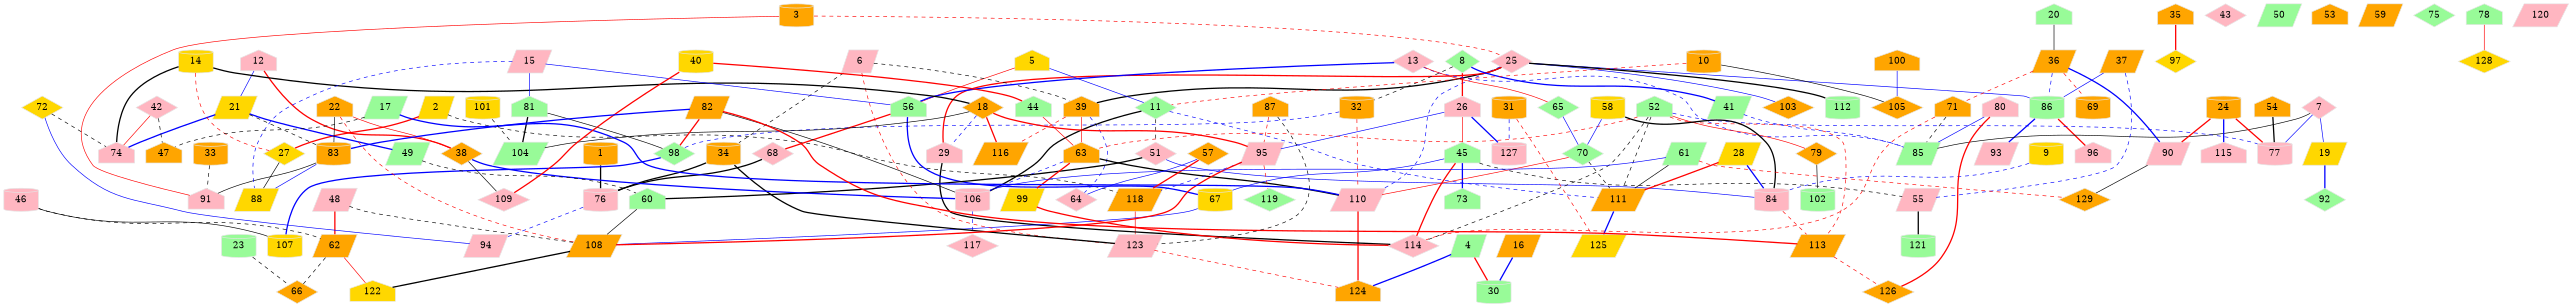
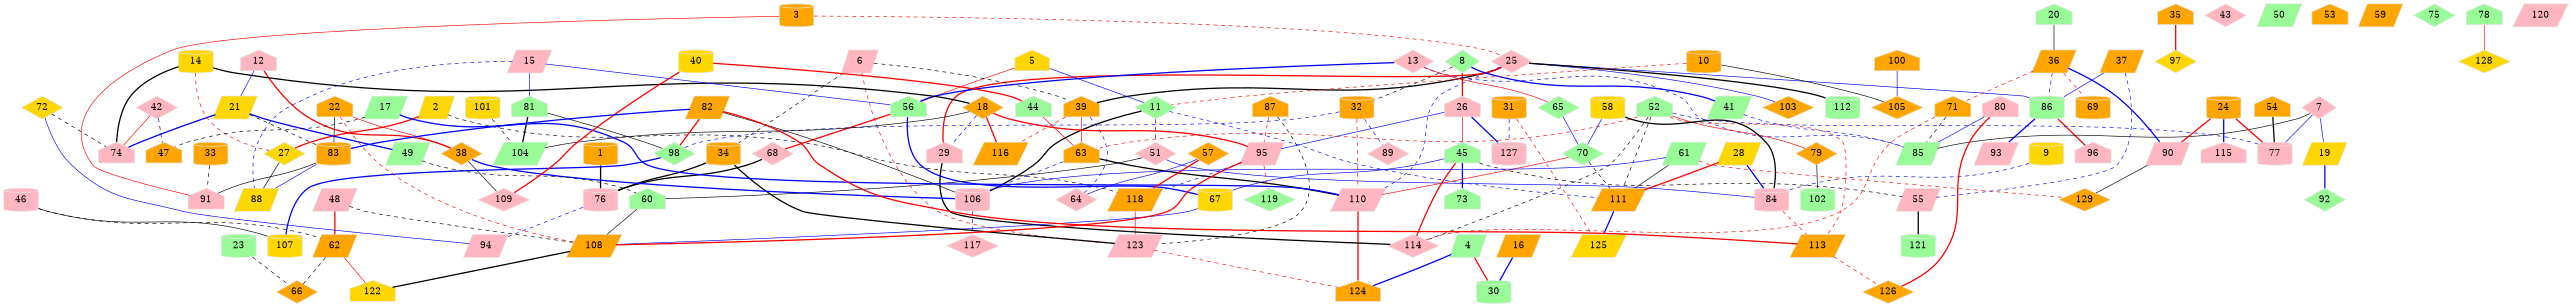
none -> (1388, 154)
(893, 187) -> (893, 187)
(1023, 200) -> none
